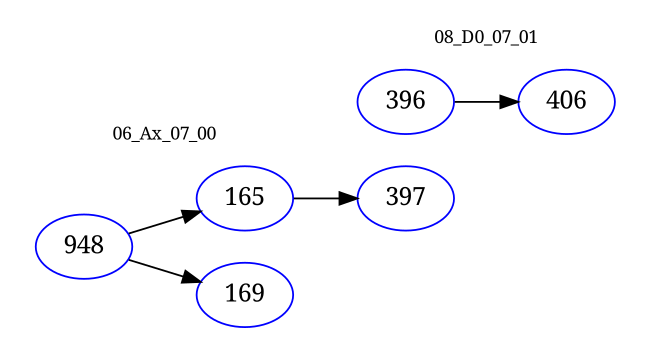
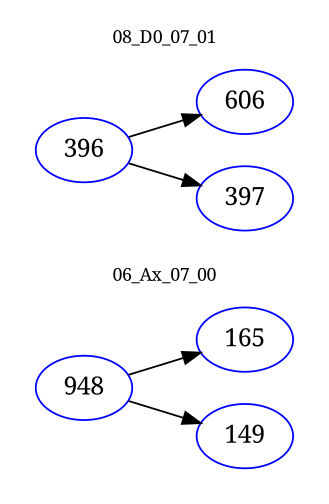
(567, 102) -> (245, 102)
(319, 198) -> (156, 172)
(245, 295) -> (245, 436)
